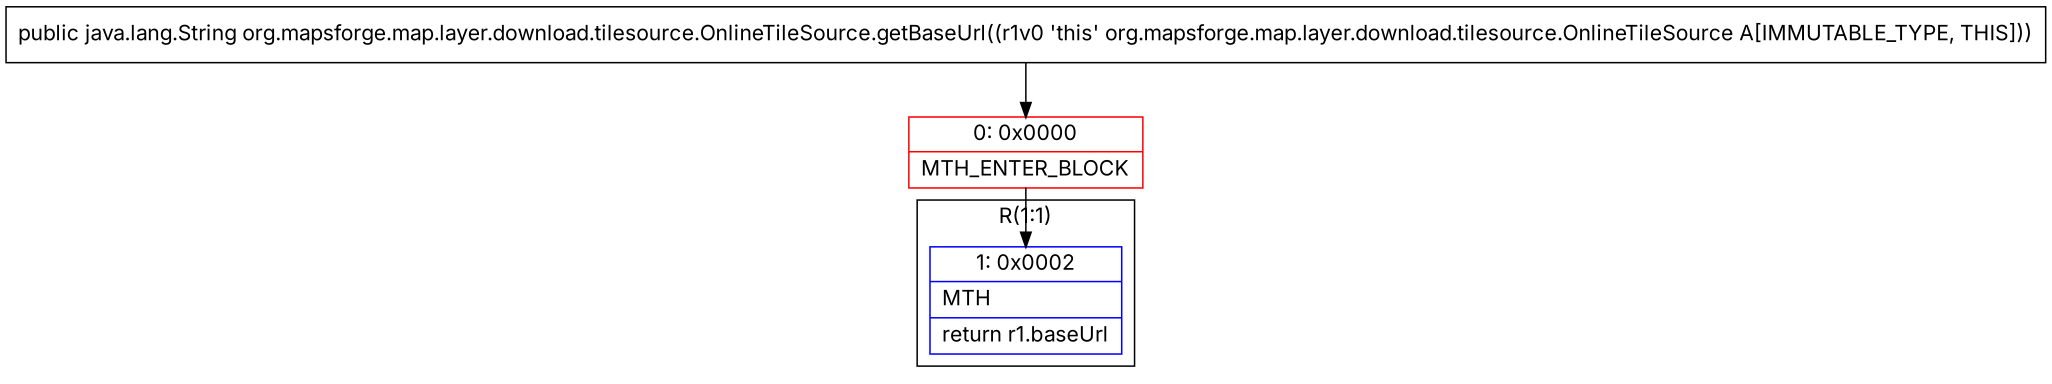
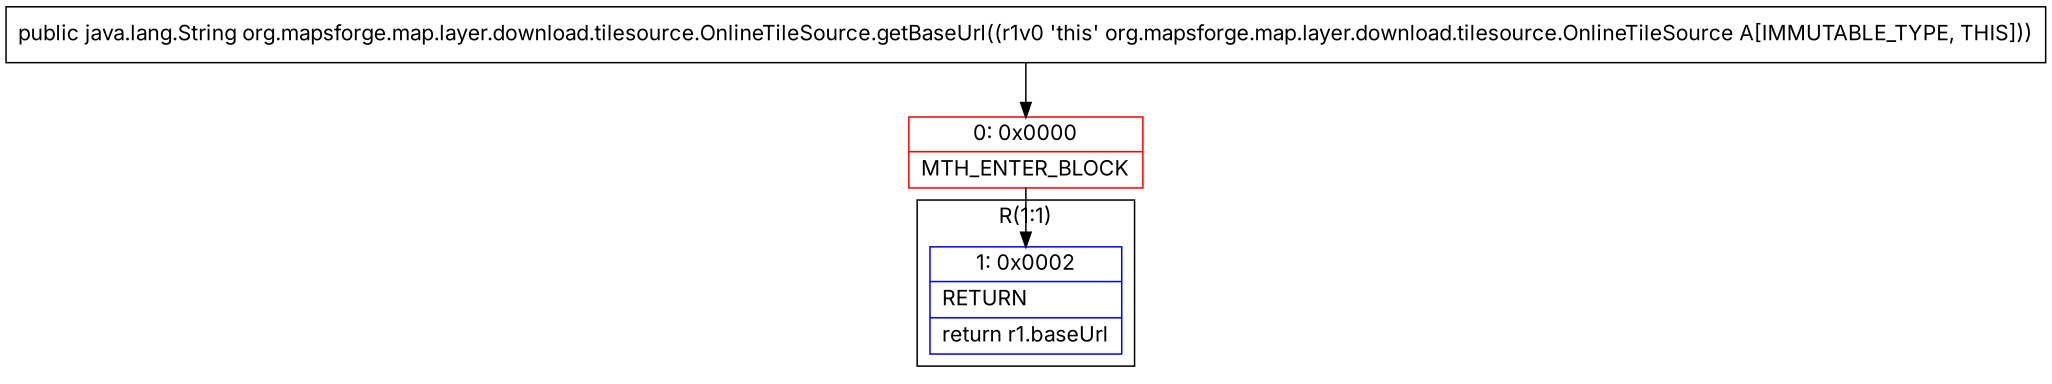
(967, 299) -> (985, 299)
